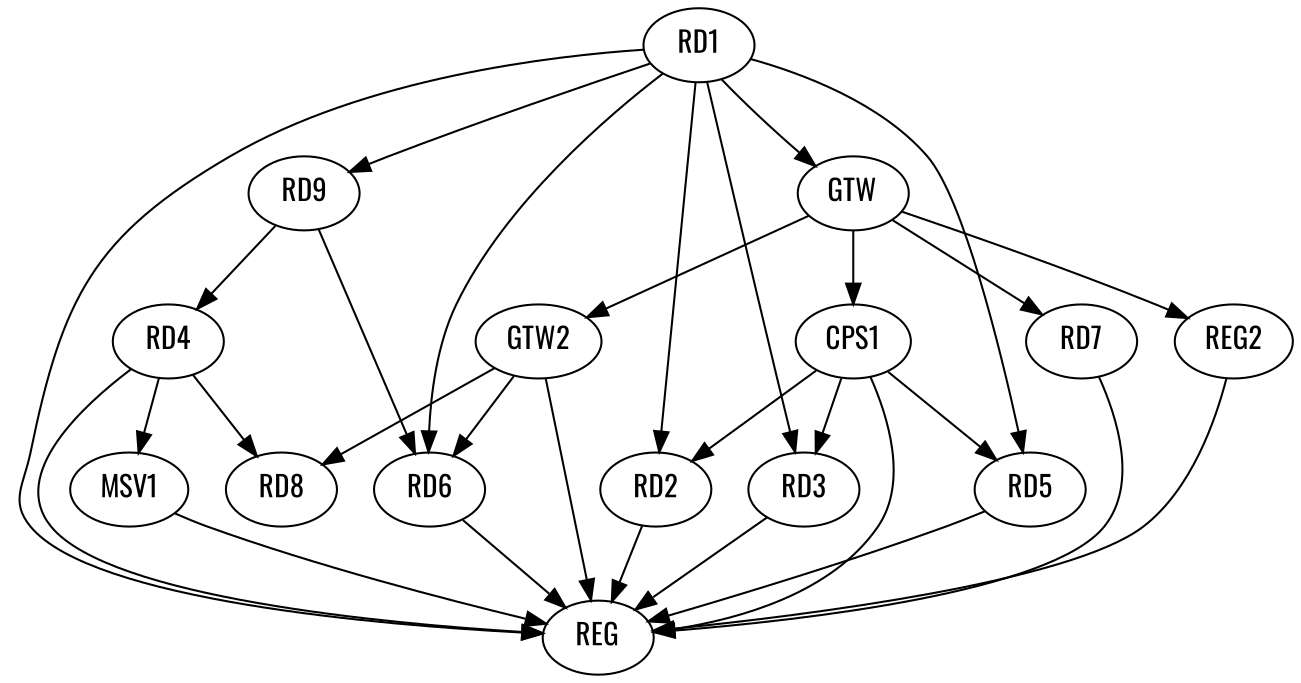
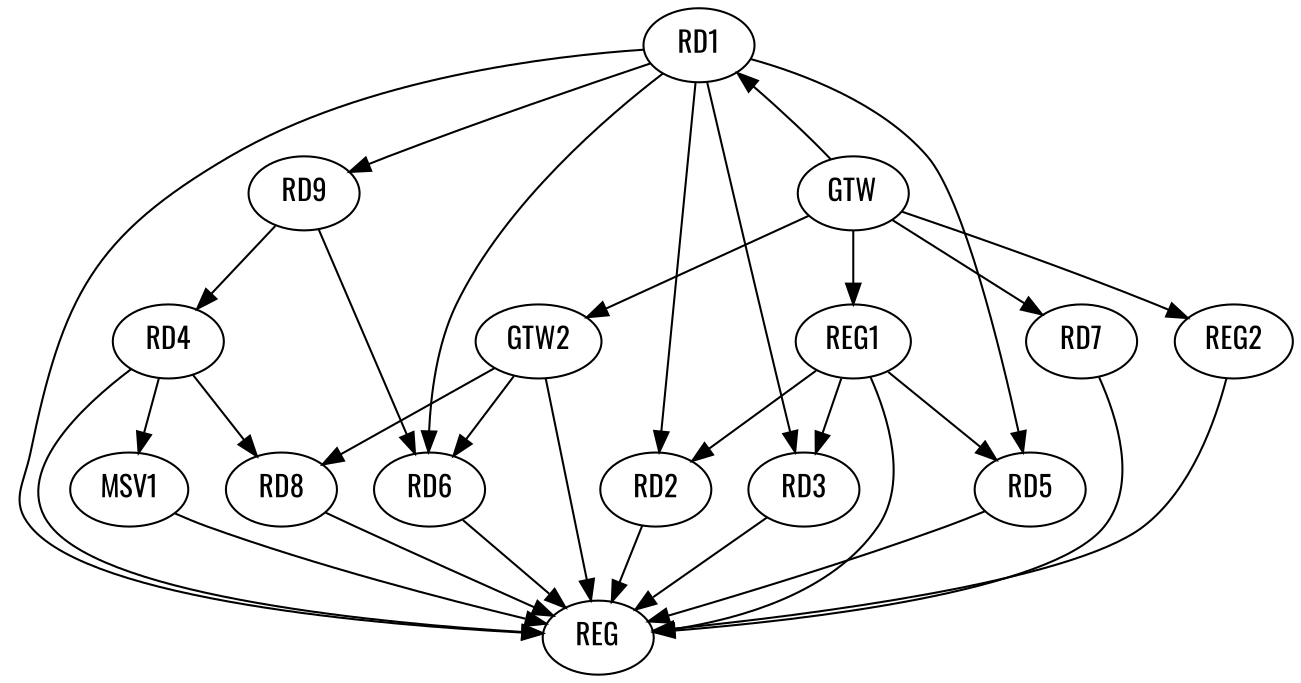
(760, 117) -> (793, 122)
(853, 341) -> (853, 341)
none -> (430, 560)
